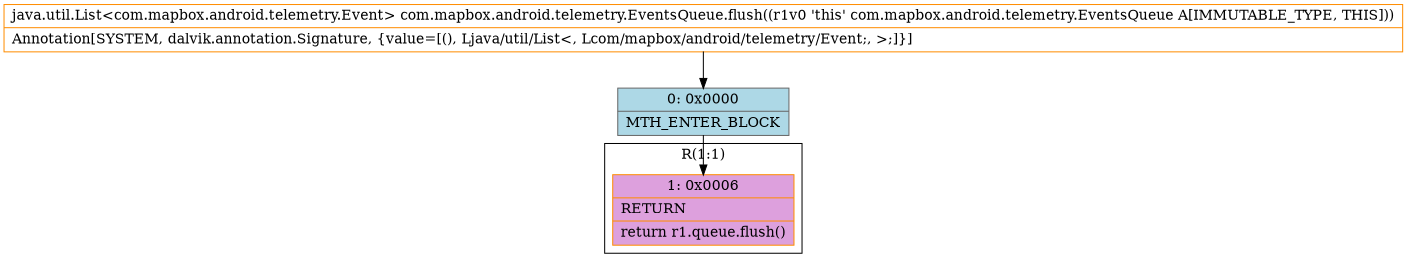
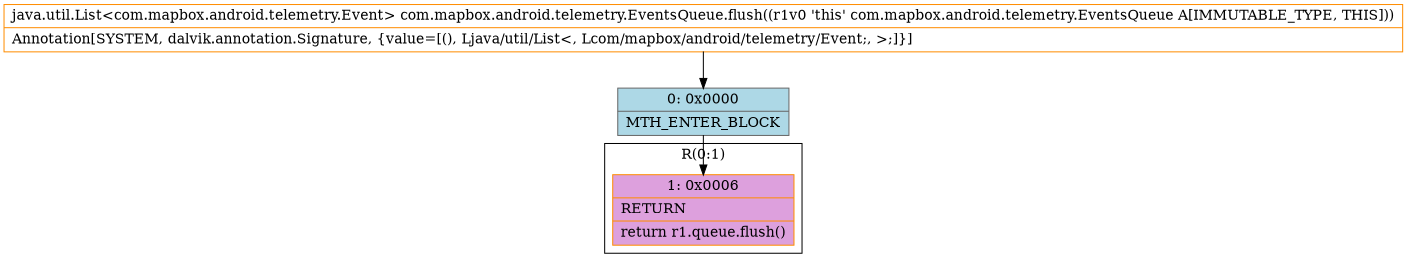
(703, 155) -> (703, 155)
